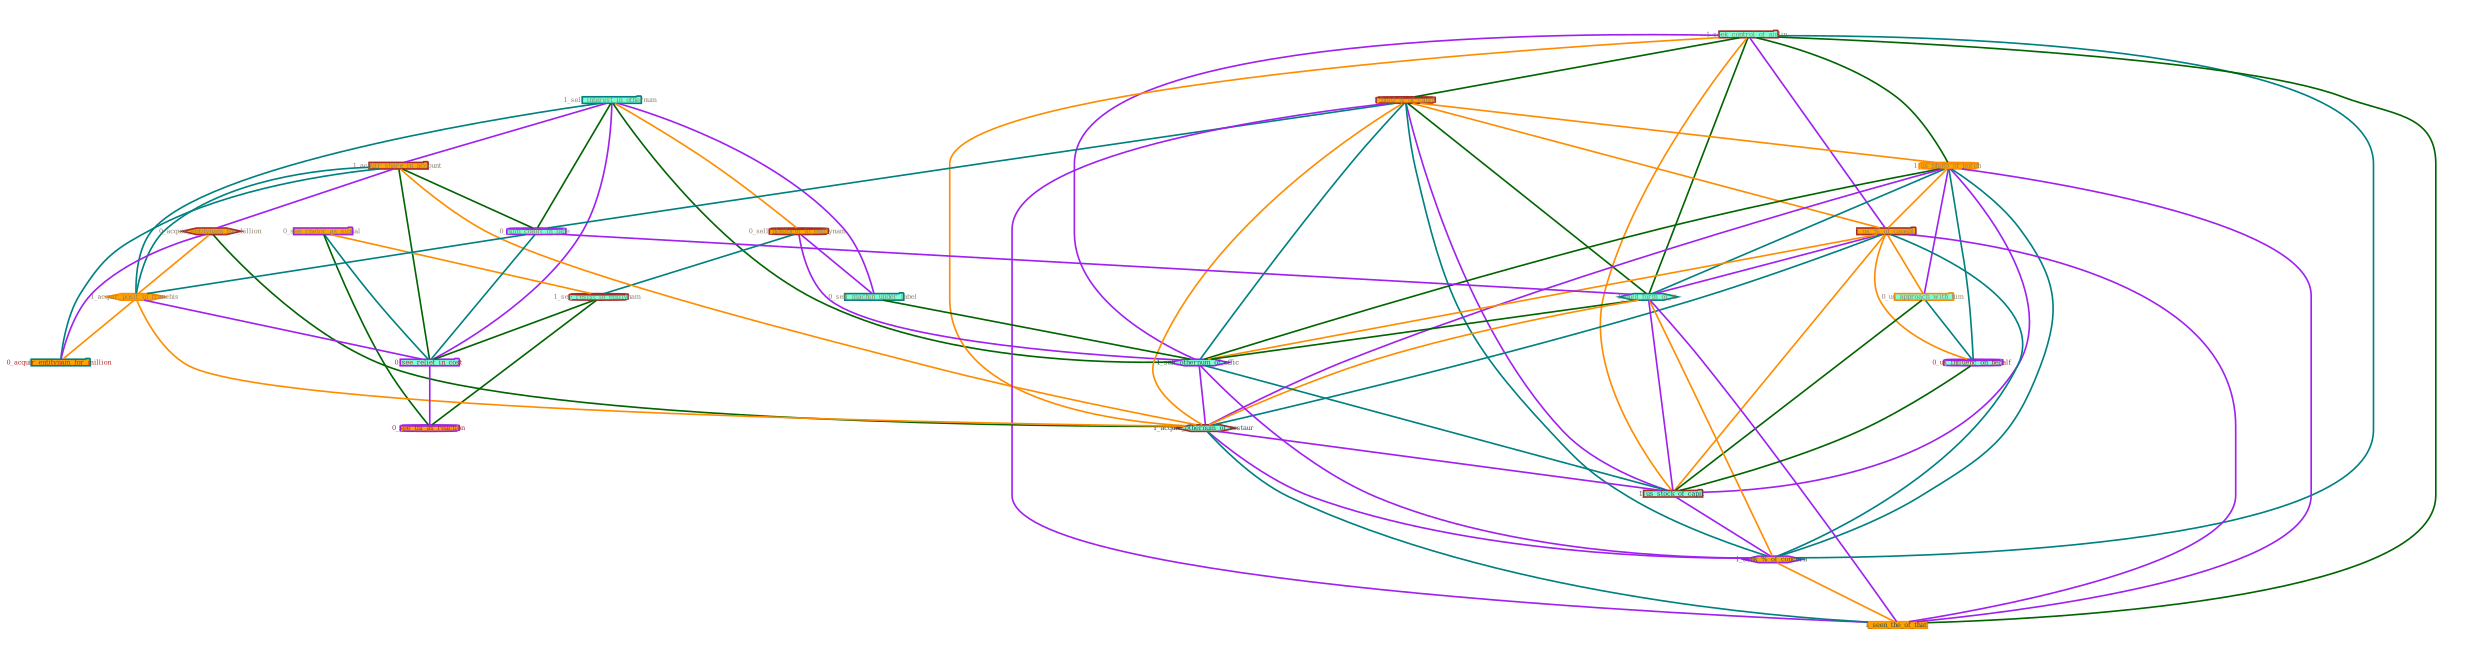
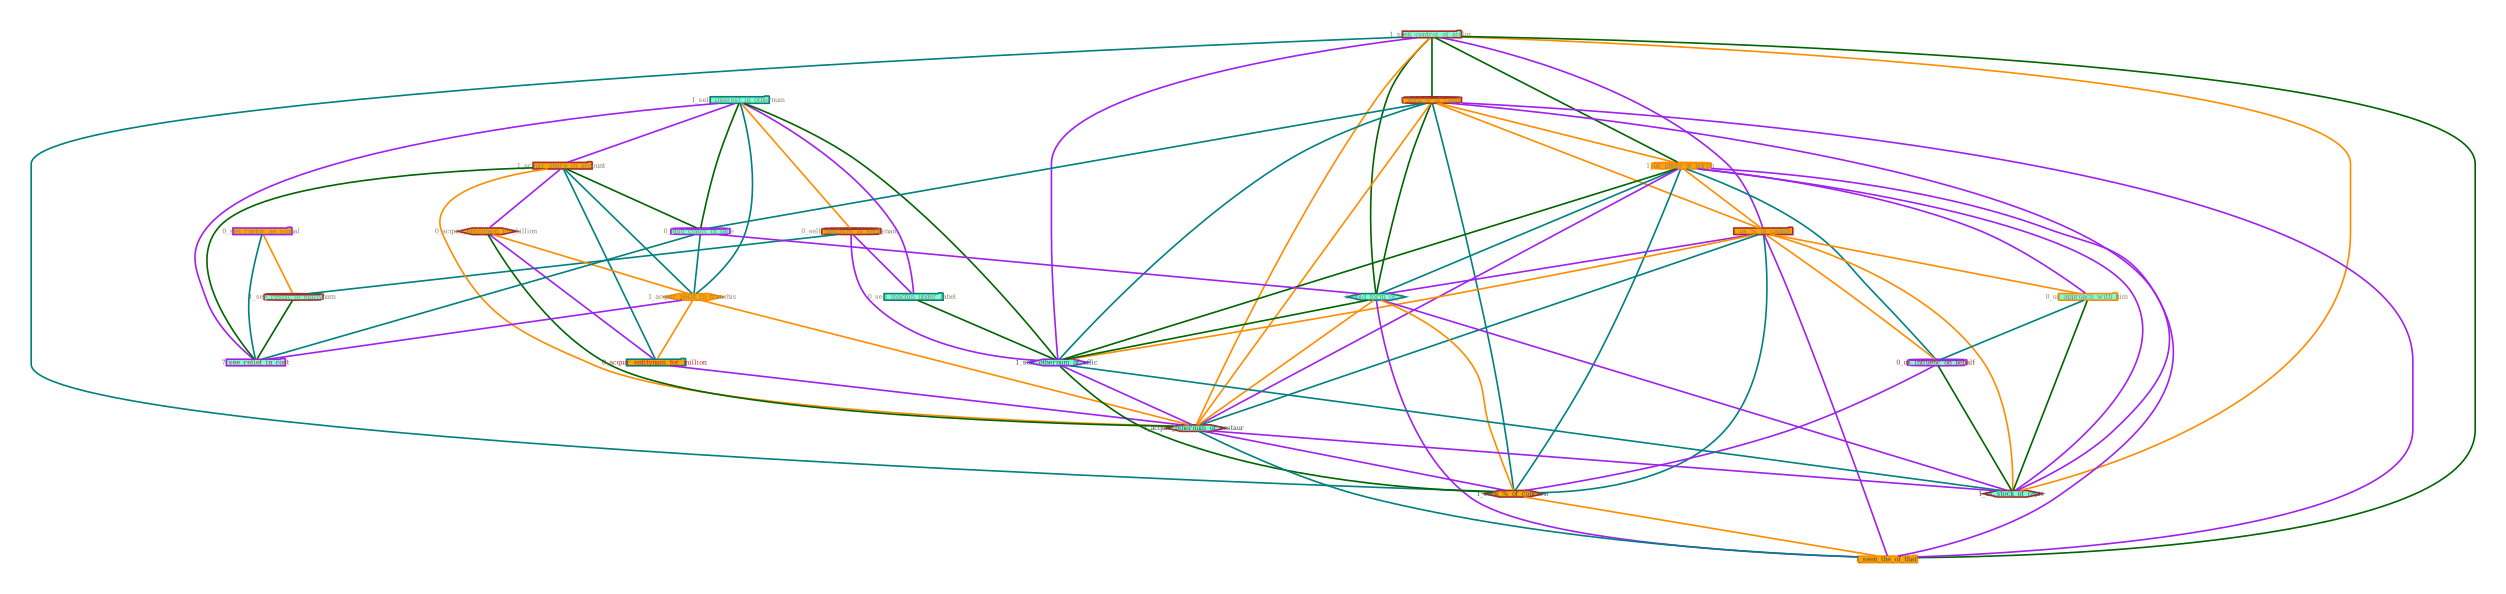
(430, 363) -> (256, 363)
none -> (926, 395)
(430, 428) -> none
(1673, 494) -> (2013, 494)
(1452, 522) -> (1219, 454)
(1723, 527) -> (1745, 444)
(1773, 559) -> (1514, 494)
